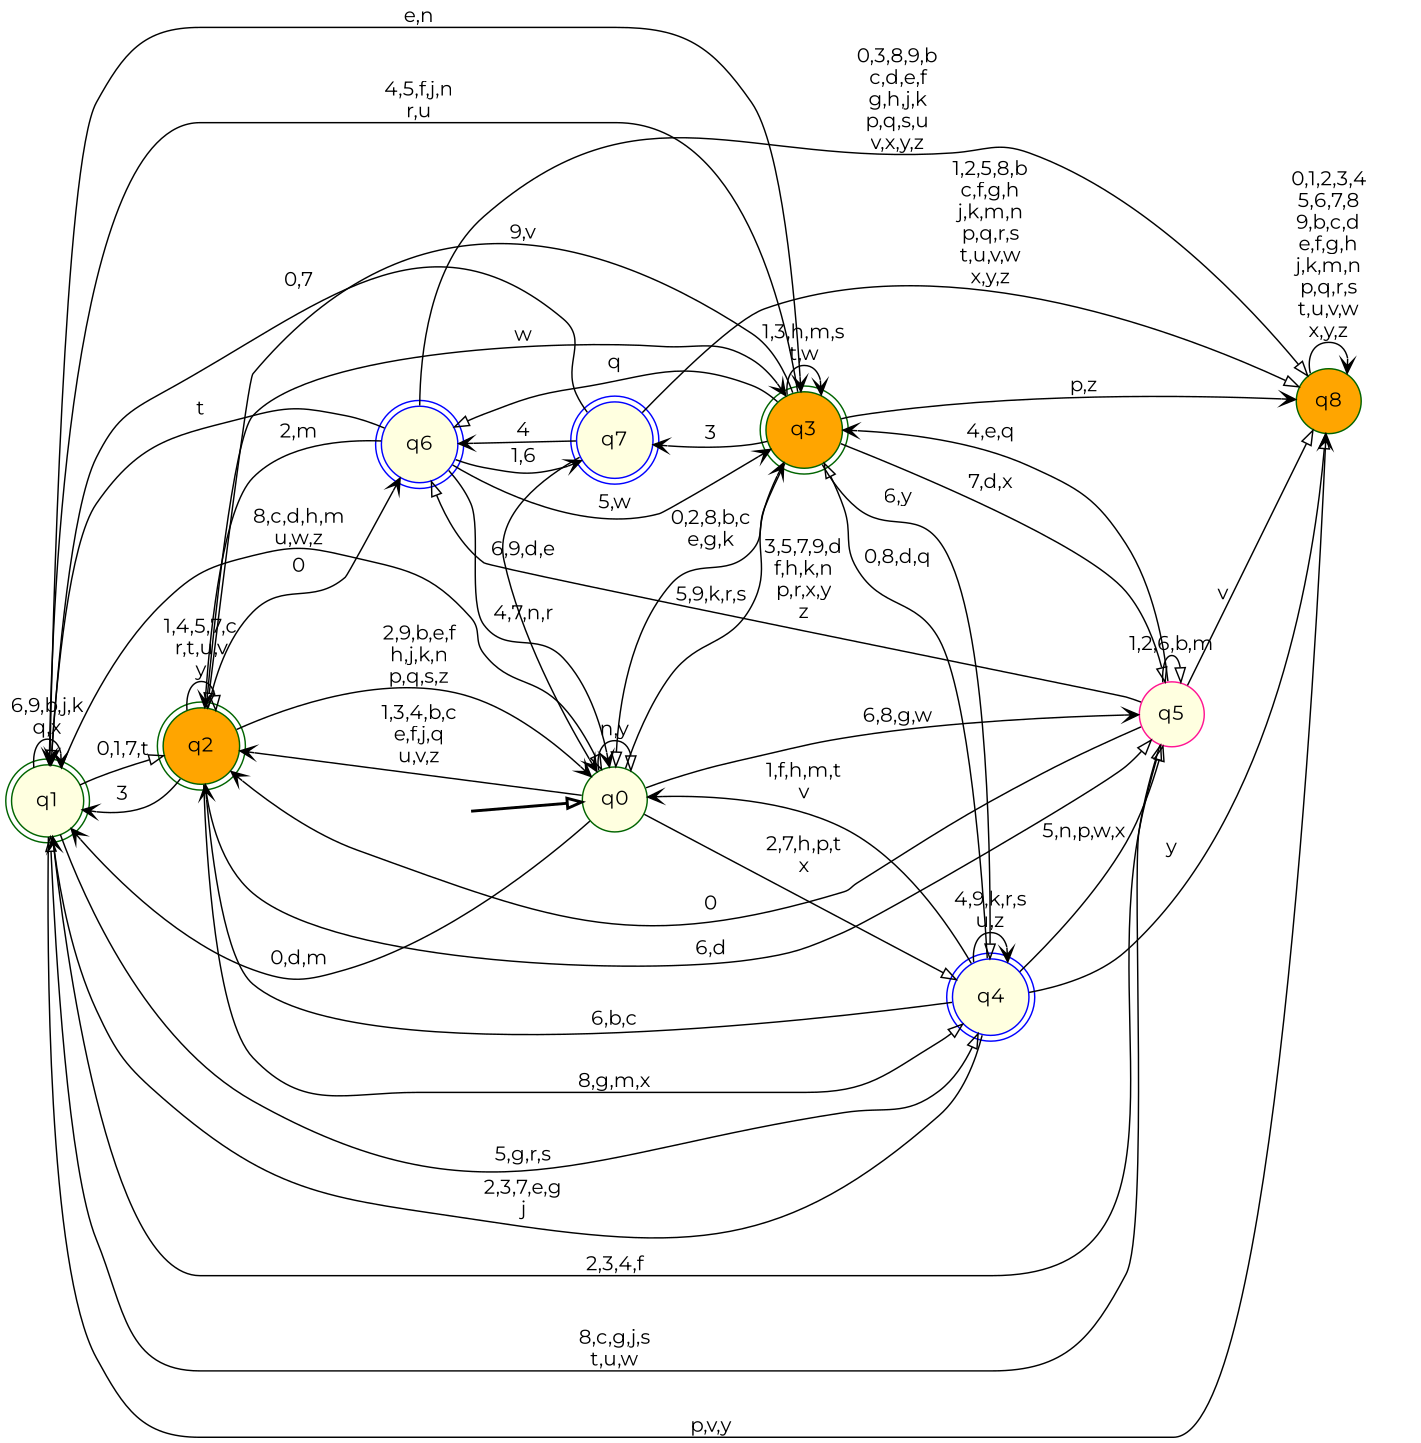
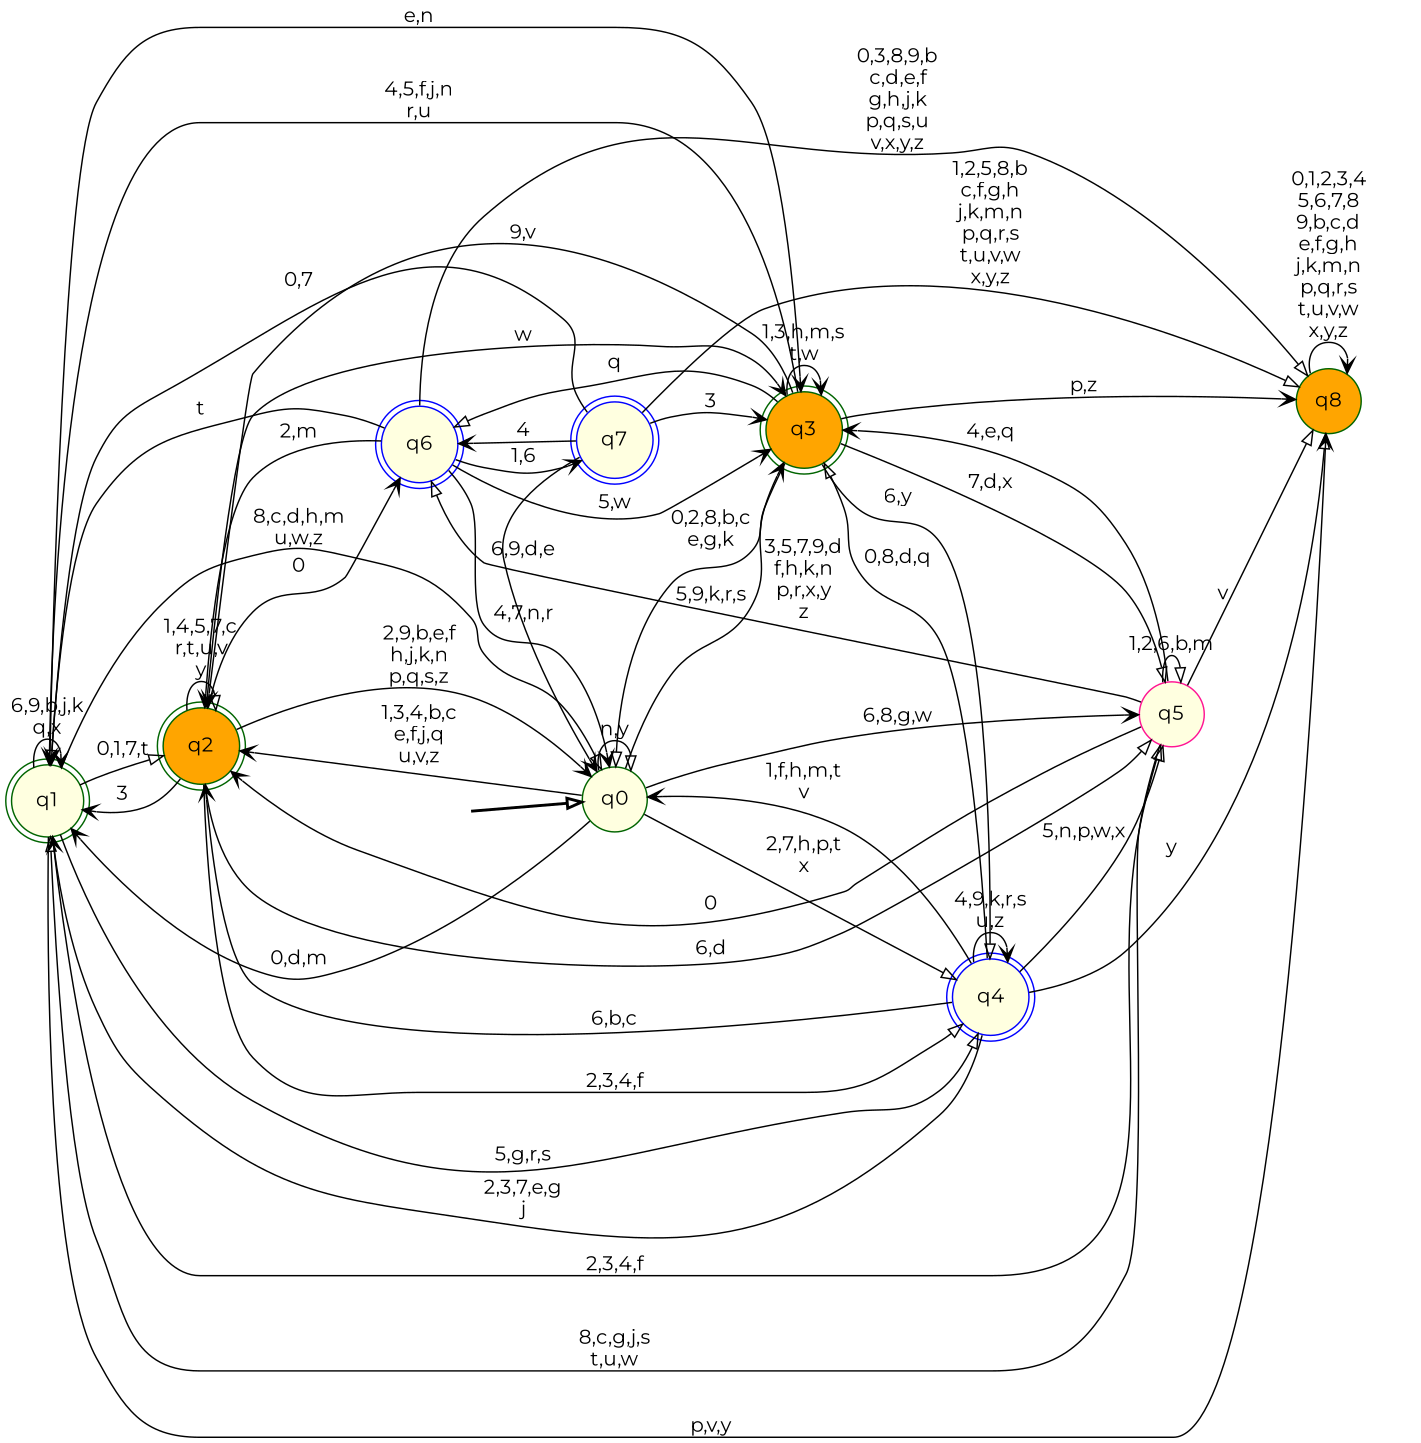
(416, 257) -> (416, 257)
(718, 447) -> (701, 413)
(615, 1082) -> (615, 1082)
